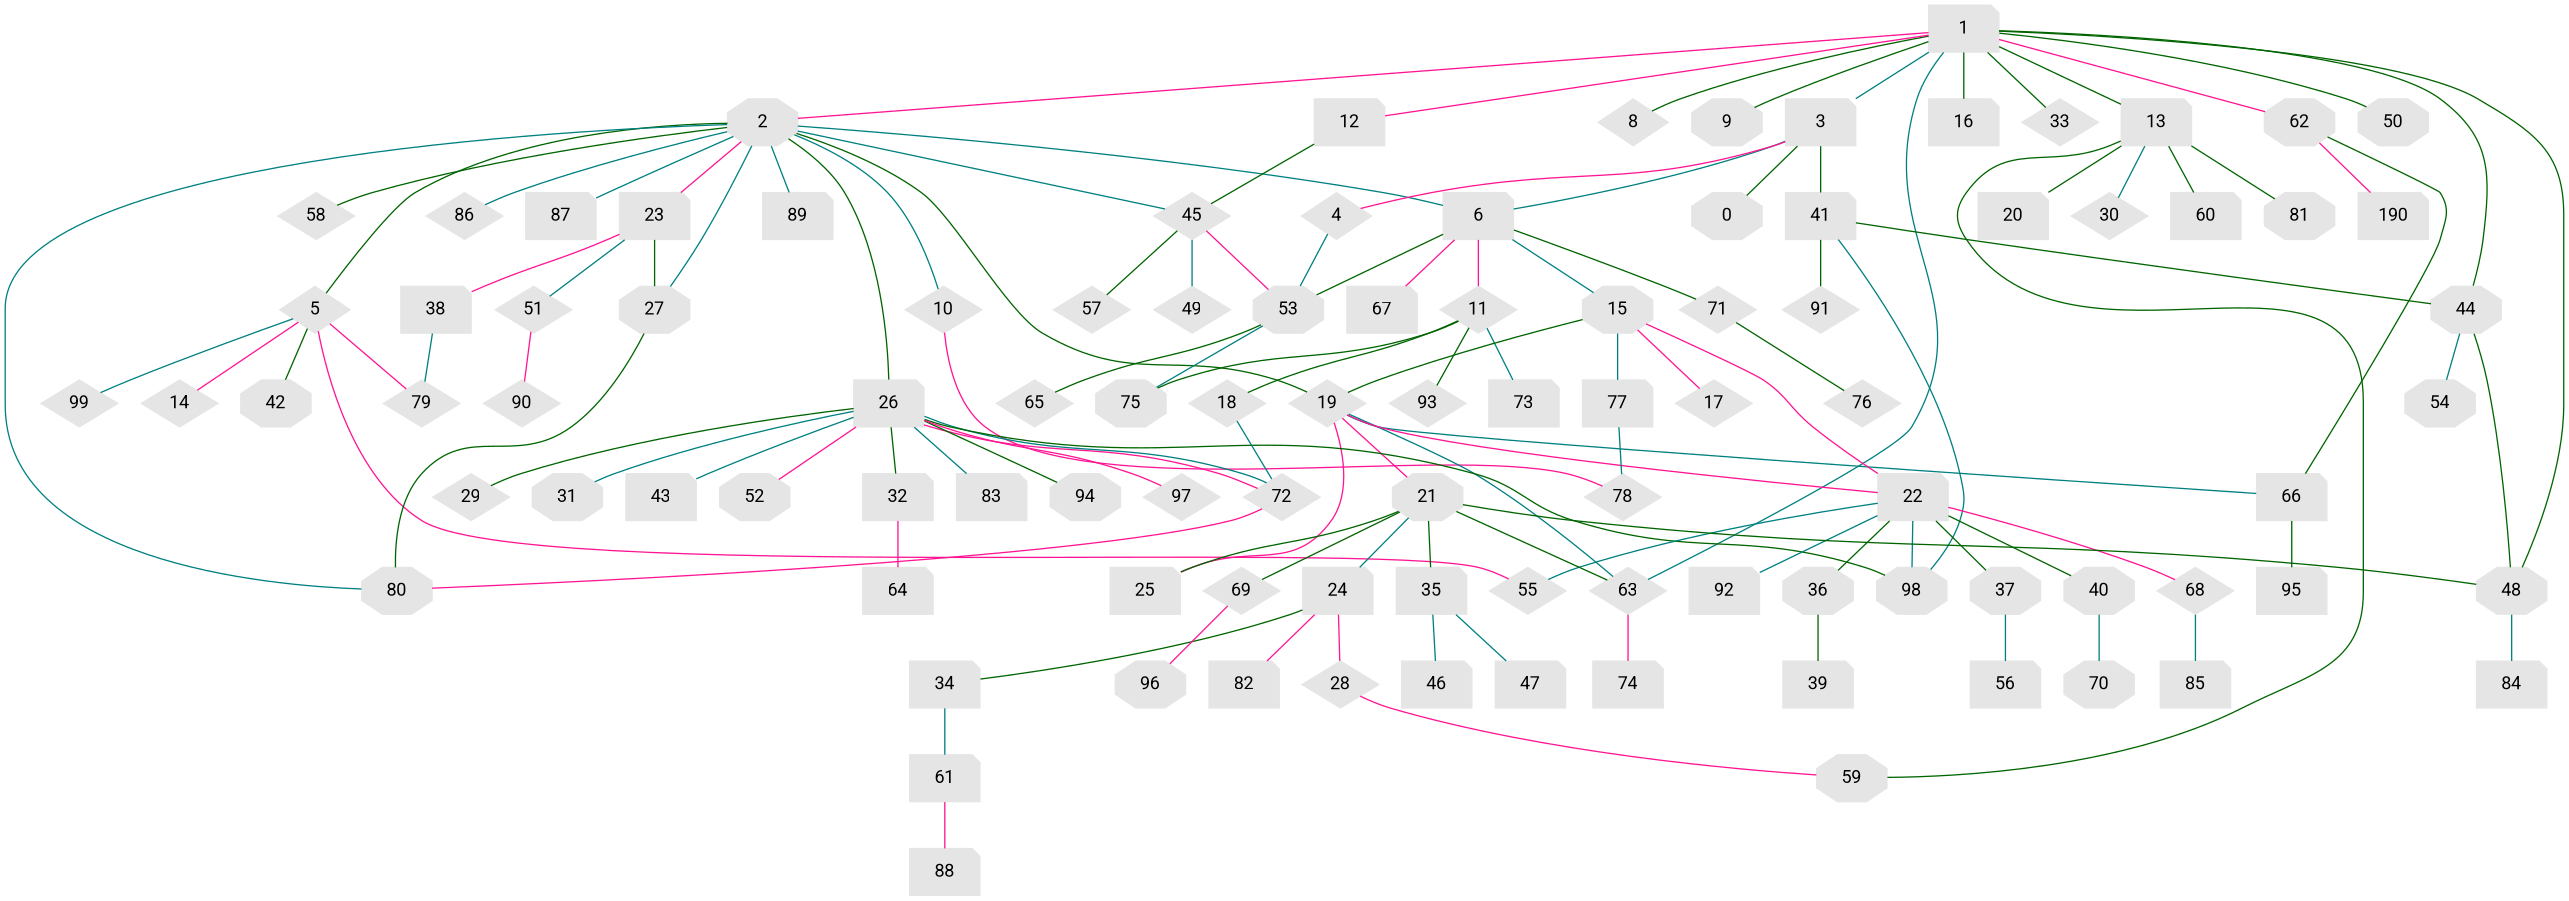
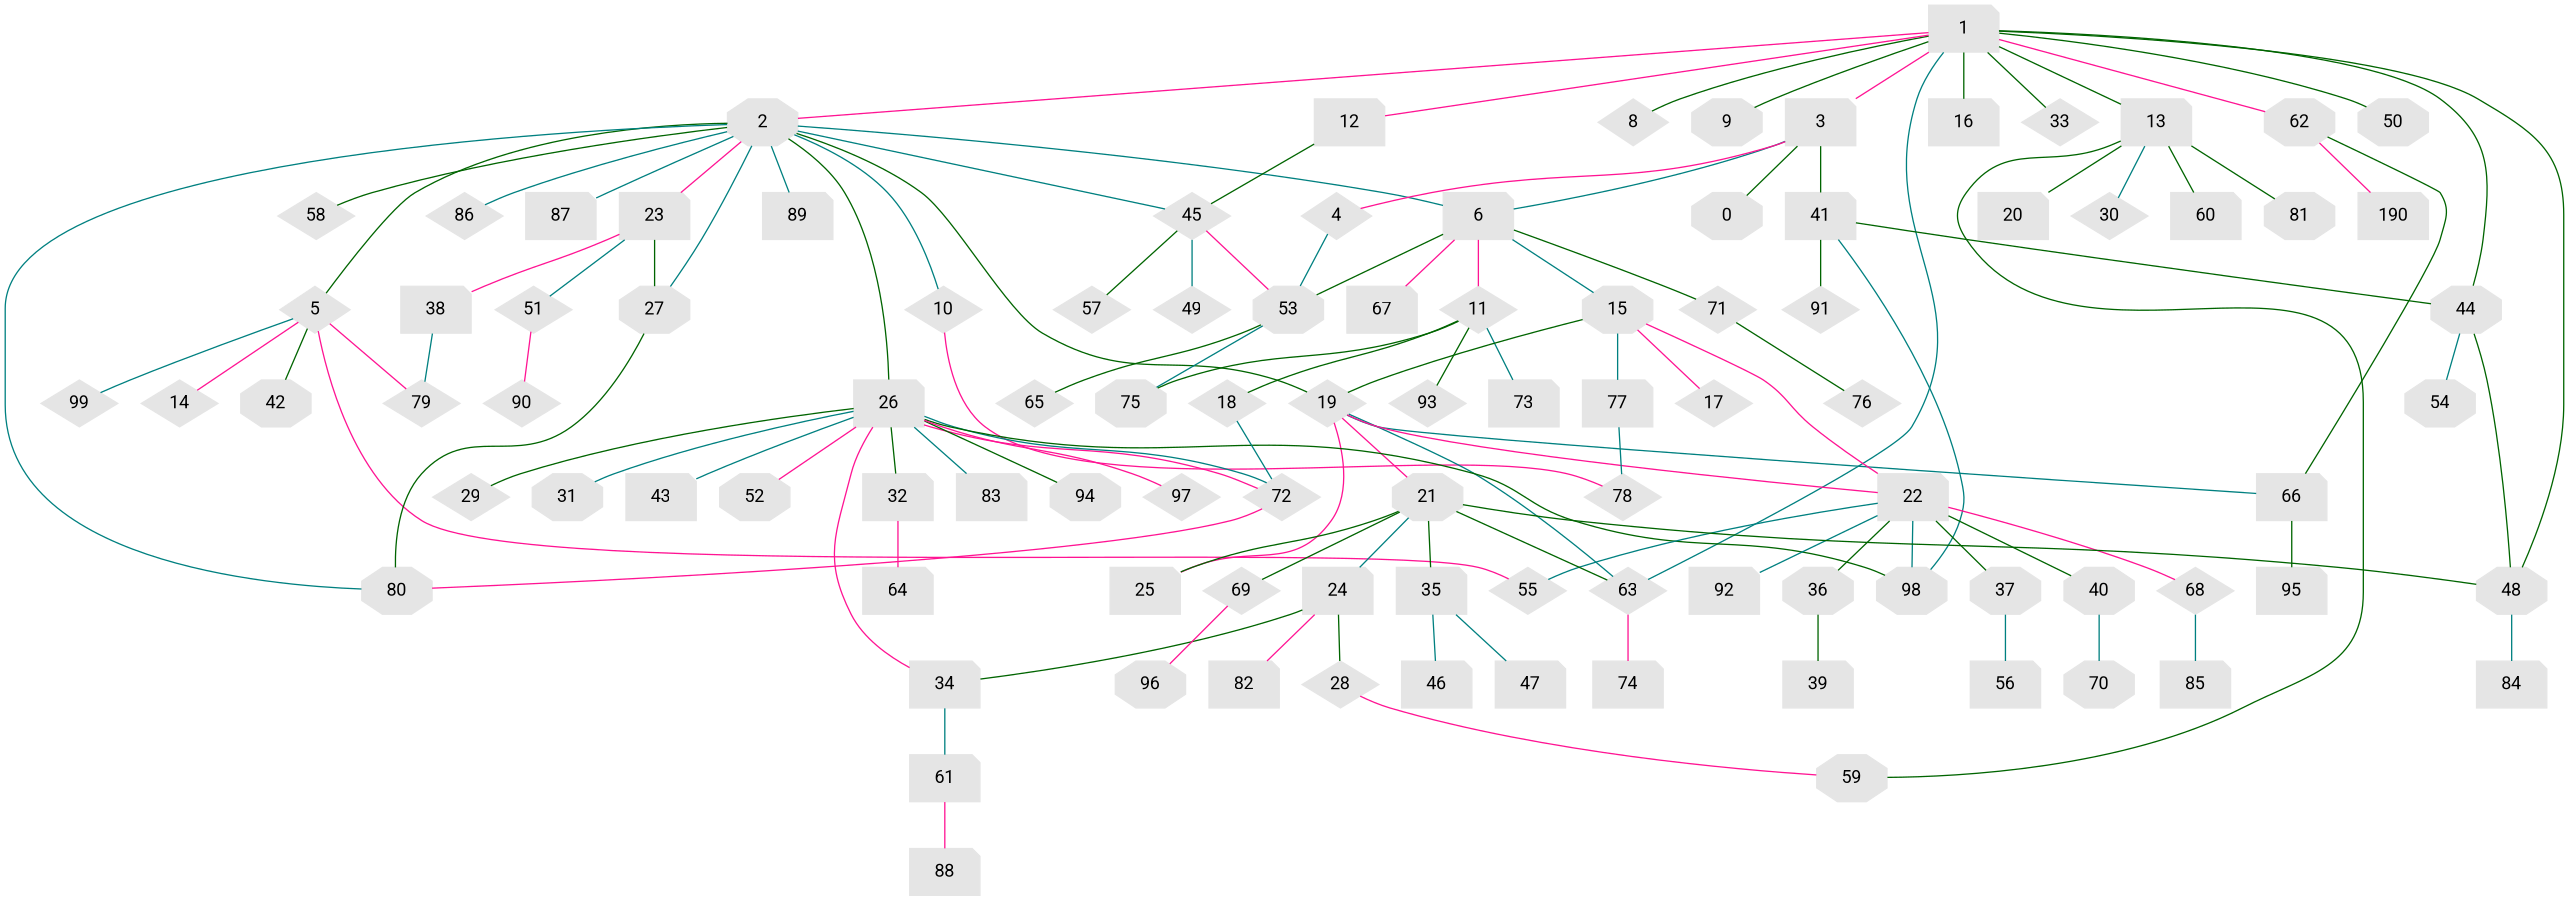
(1892, 75) -> (1892, 75)
none -> (835, 545)
(1339, 638) -> (1339, 638)
